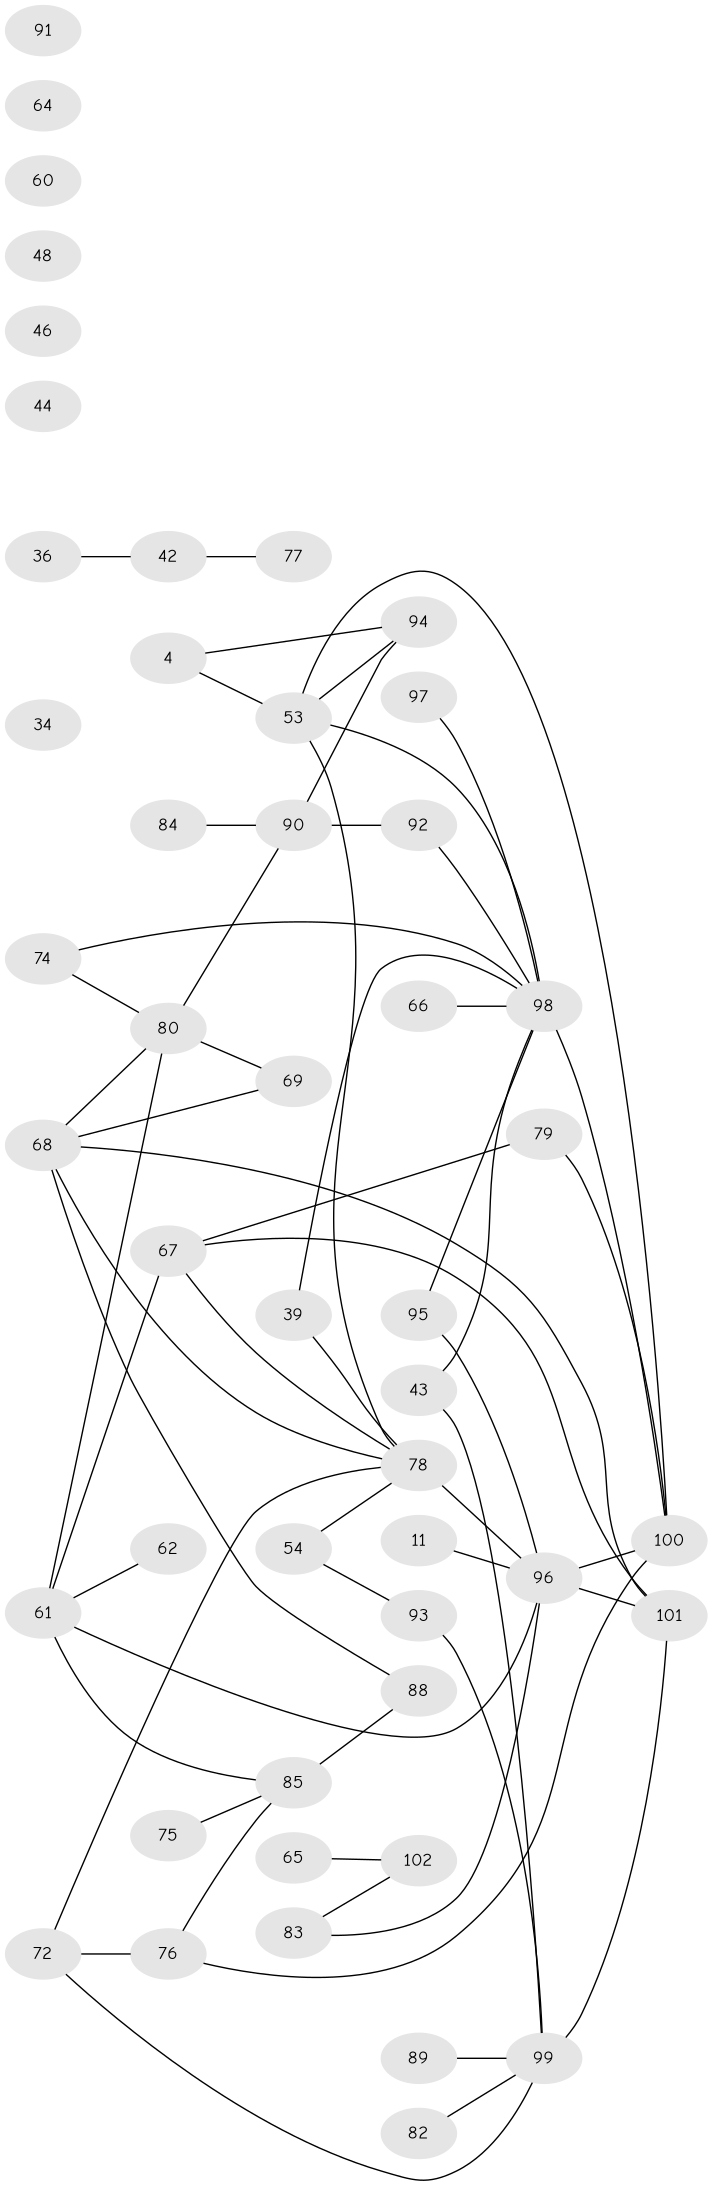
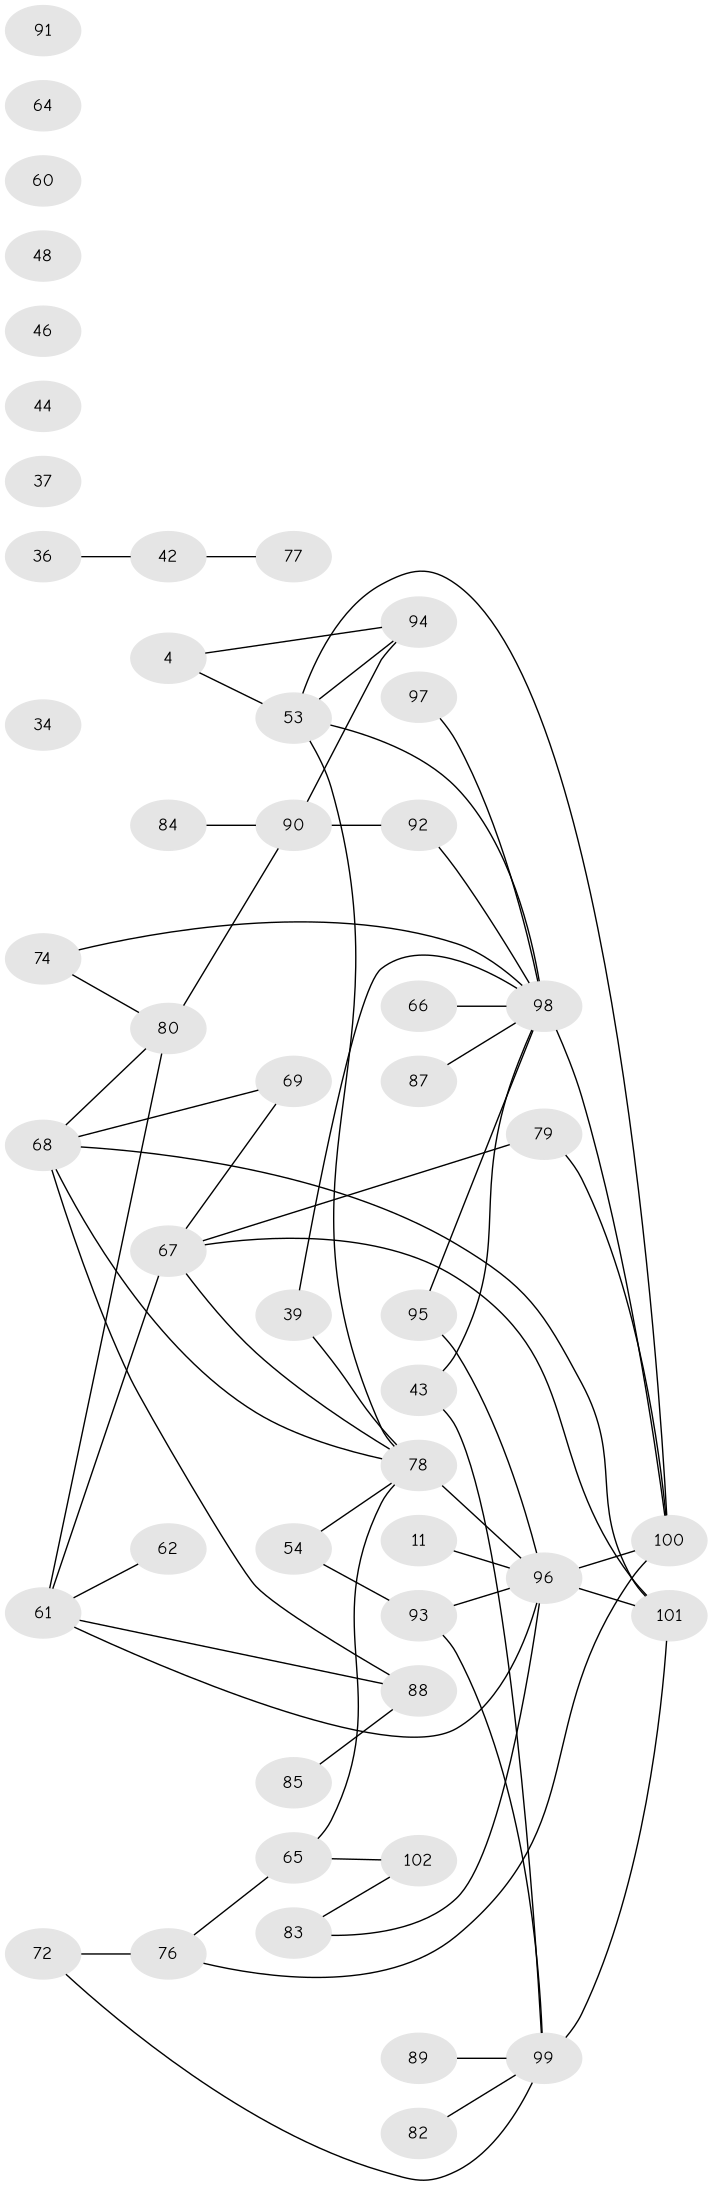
none -> (43, 482)
(231, 1055) -> (224, 1176)
none -> (419, 1081)
none -> (482, 1597)
(176, 1656) -> (355, 1643)
(128, 1736) -> (231, 1652)
(168, 1836) -> none
(224, 1865) -> (231, 1906)
